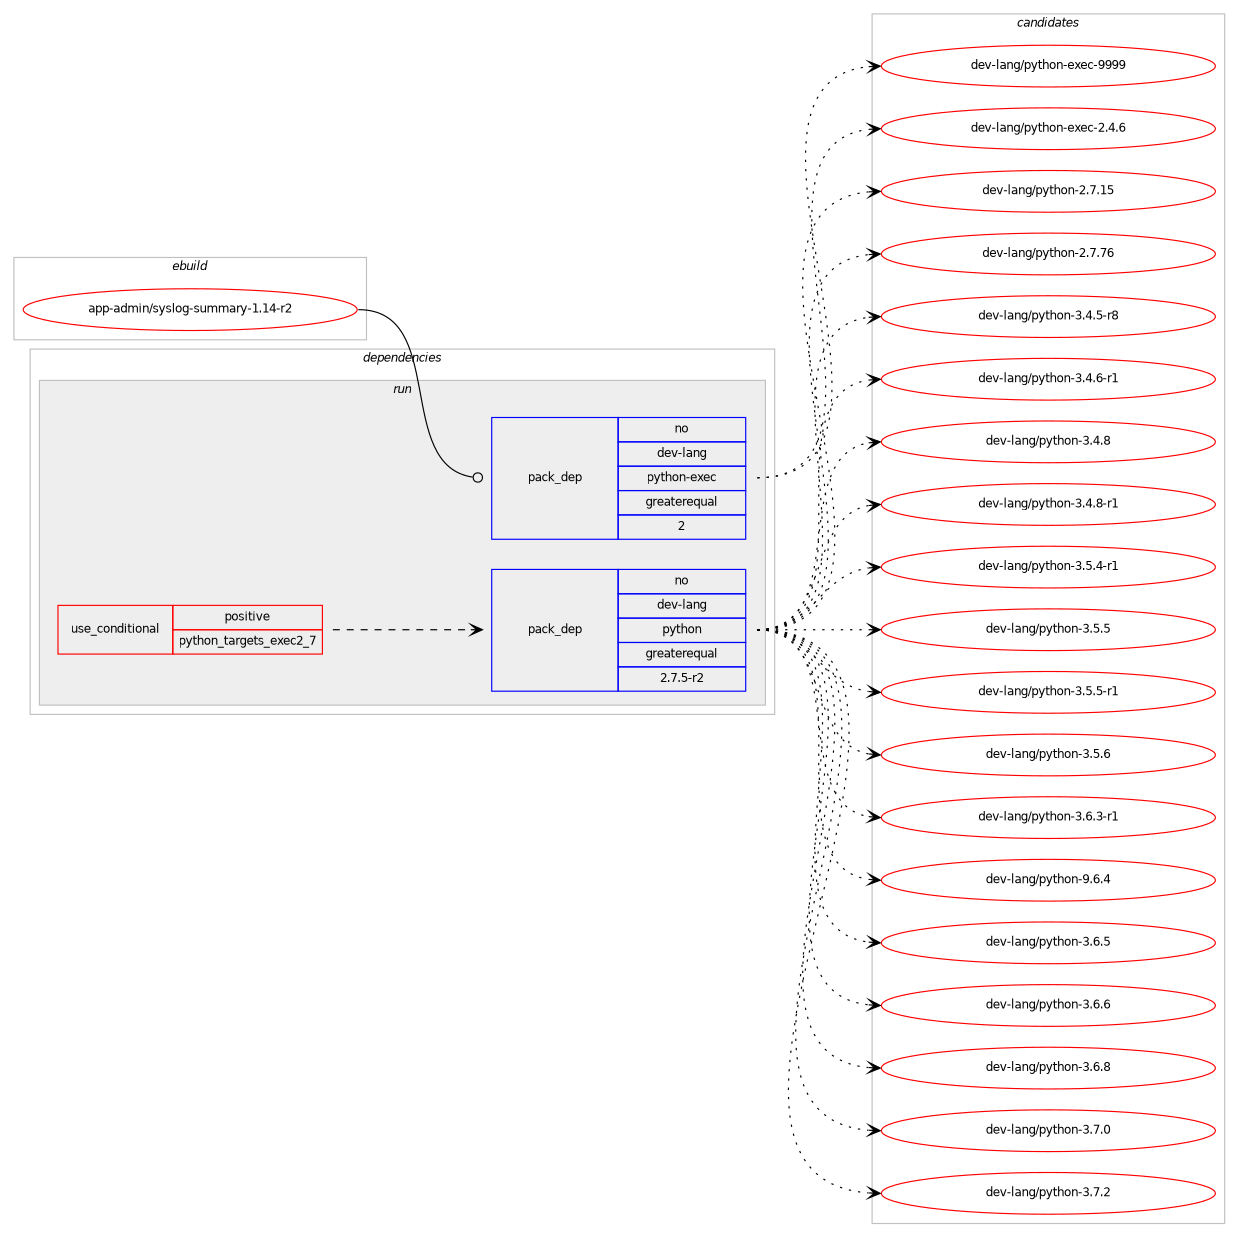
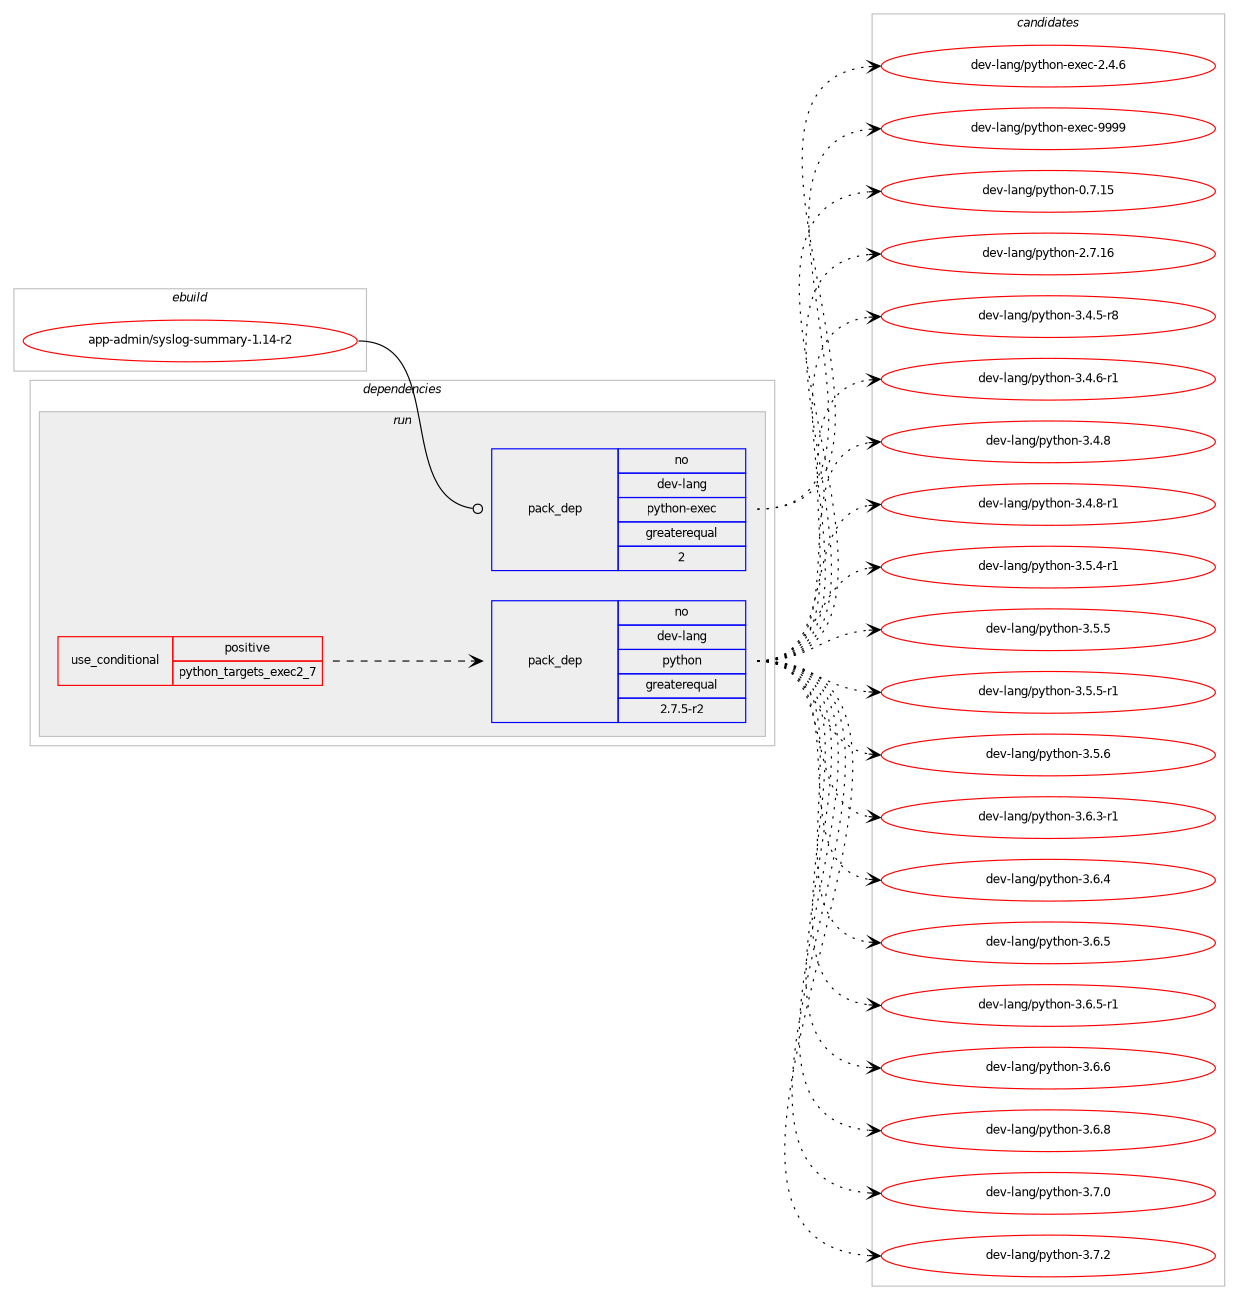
(1048, 191) -> (1048, 191)
(1048, 254) -> (1048, 254)
(1048, 880) -> (1048, 880)
none -> (1048, 1005)
